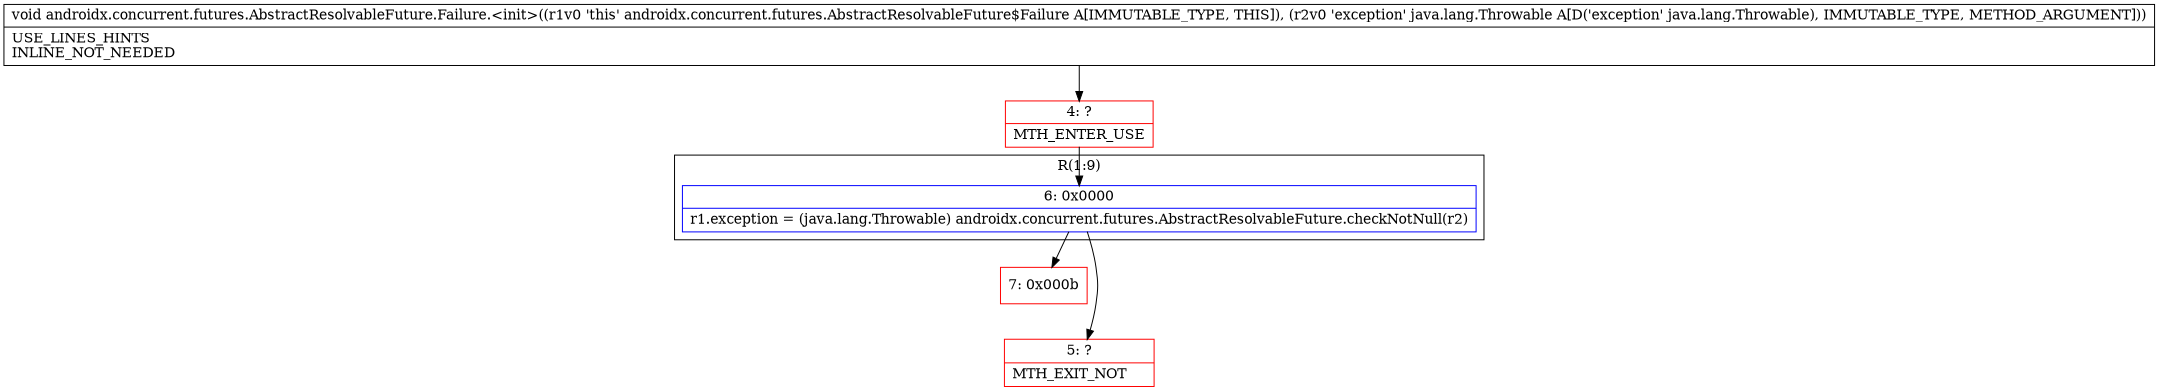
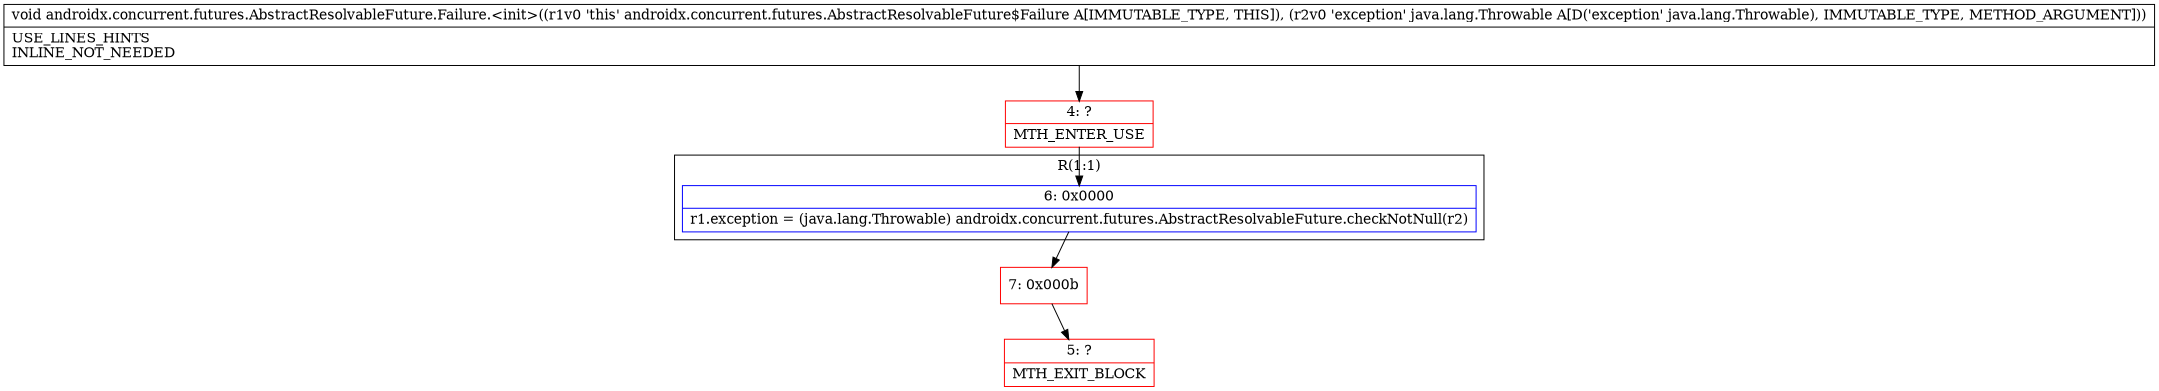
(1079, 166) -> (1079, 166)
(1098, 281) -> (1058, 317)
(1069, 374) -> (1079, 374)
